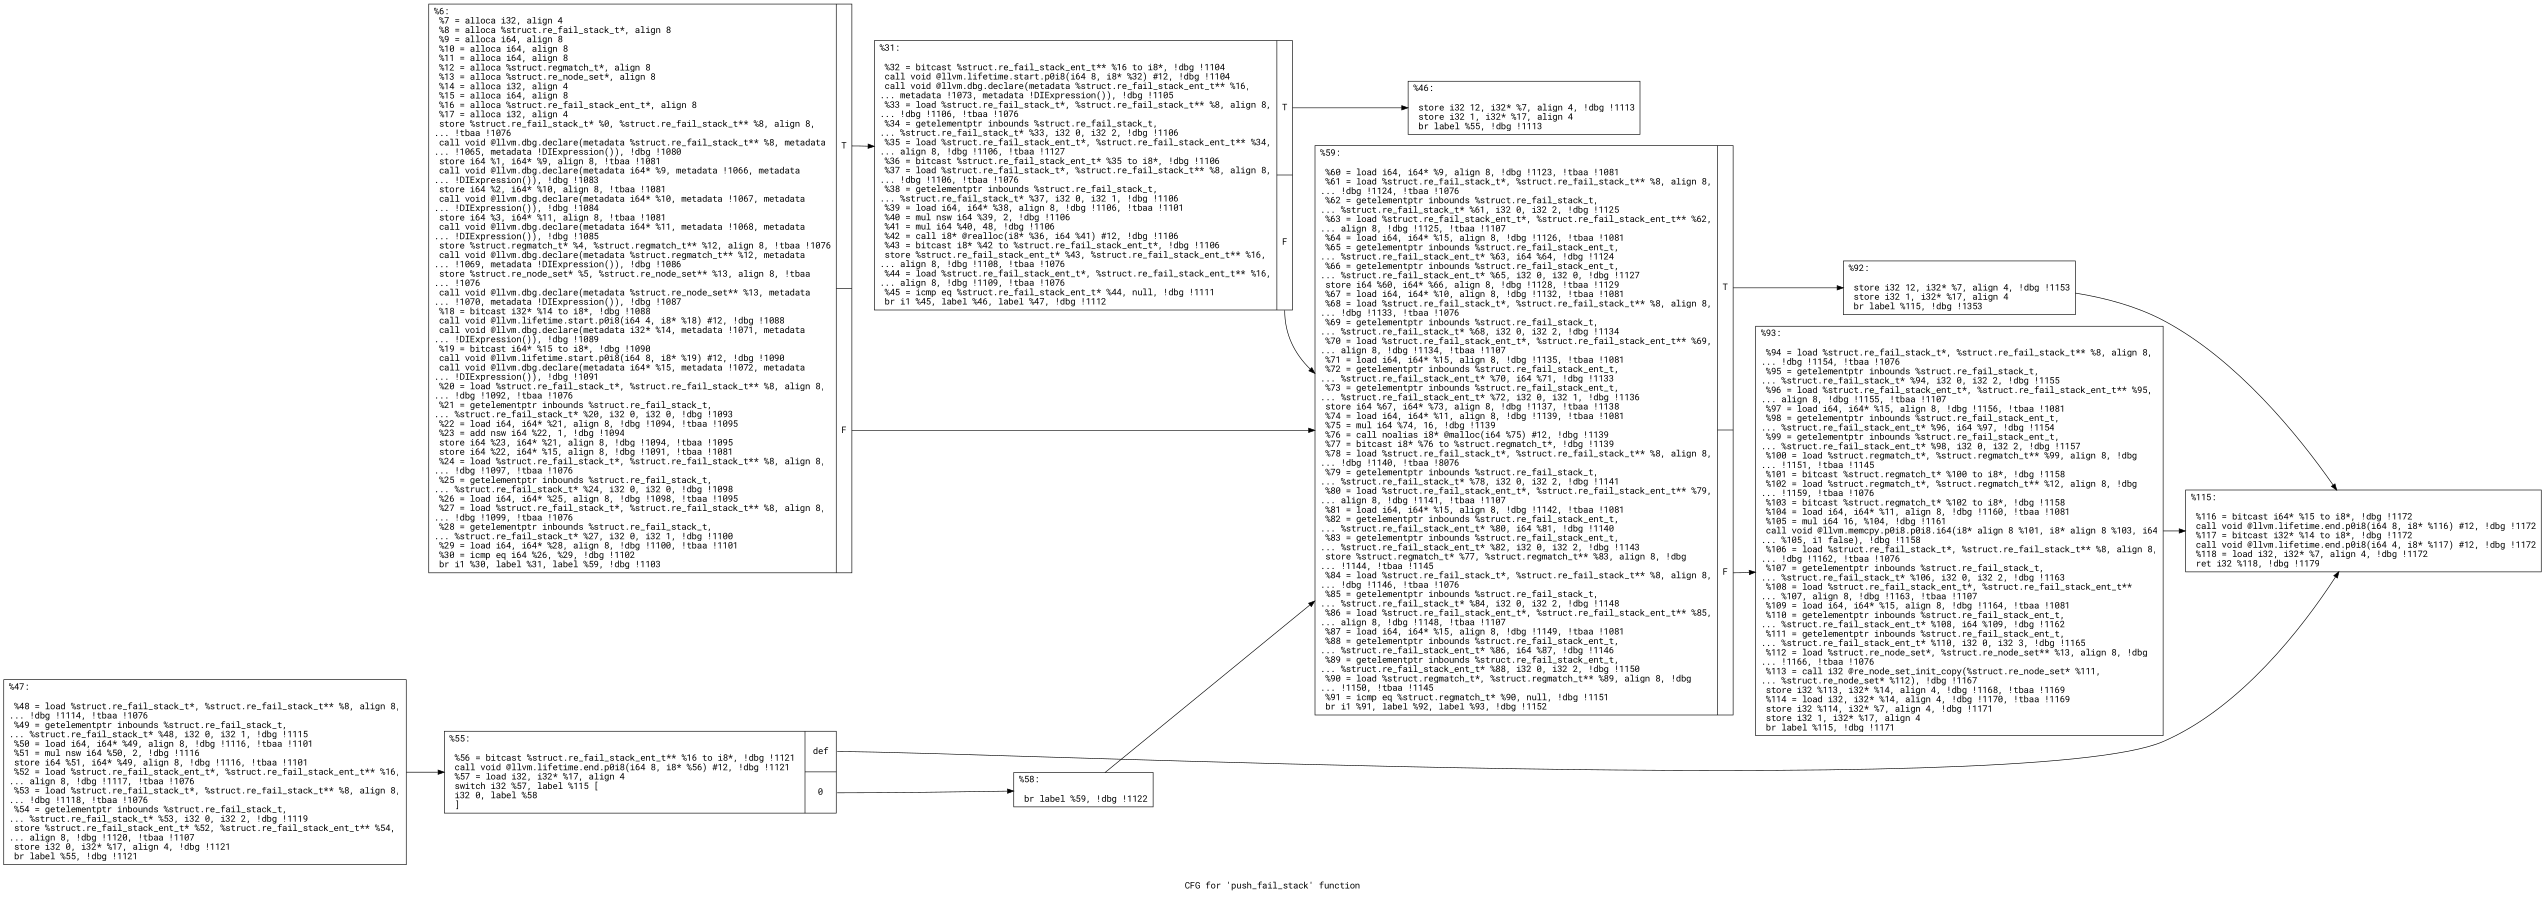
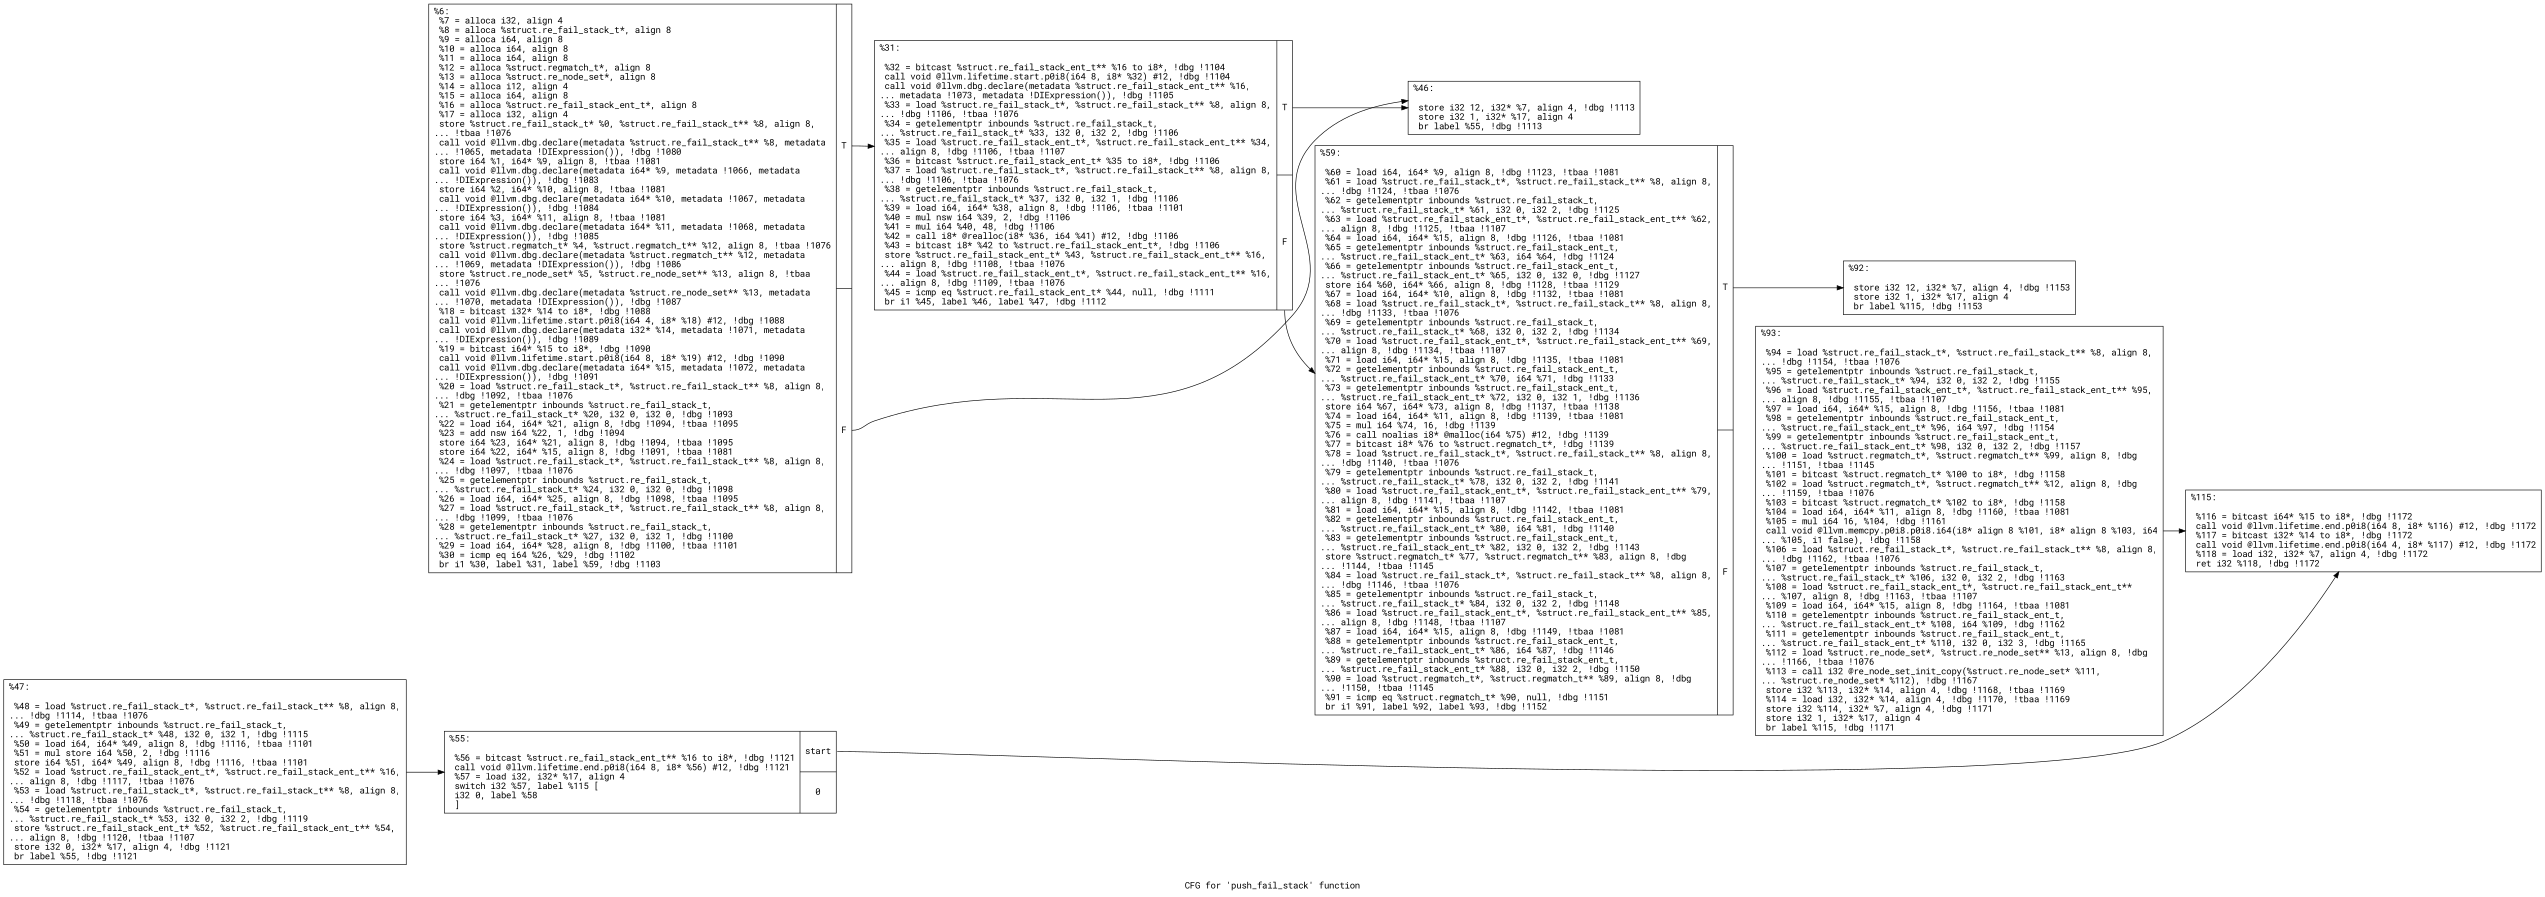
(501, 87) -> (501, 87)
(972, 152) -> (972, 152)
(1916, 307) -> (1916, 307)
(2223, 362) -> none
(1080, 430) -> (1219, 373)
(1390, 463) -> (1390, 463)
(2255, 564) -> (2255, 564)
(1741, 573) -> none
(821, 751) -> (818, 751)
(104, 753) -> (109, 753)
(1083, 790) -> none
